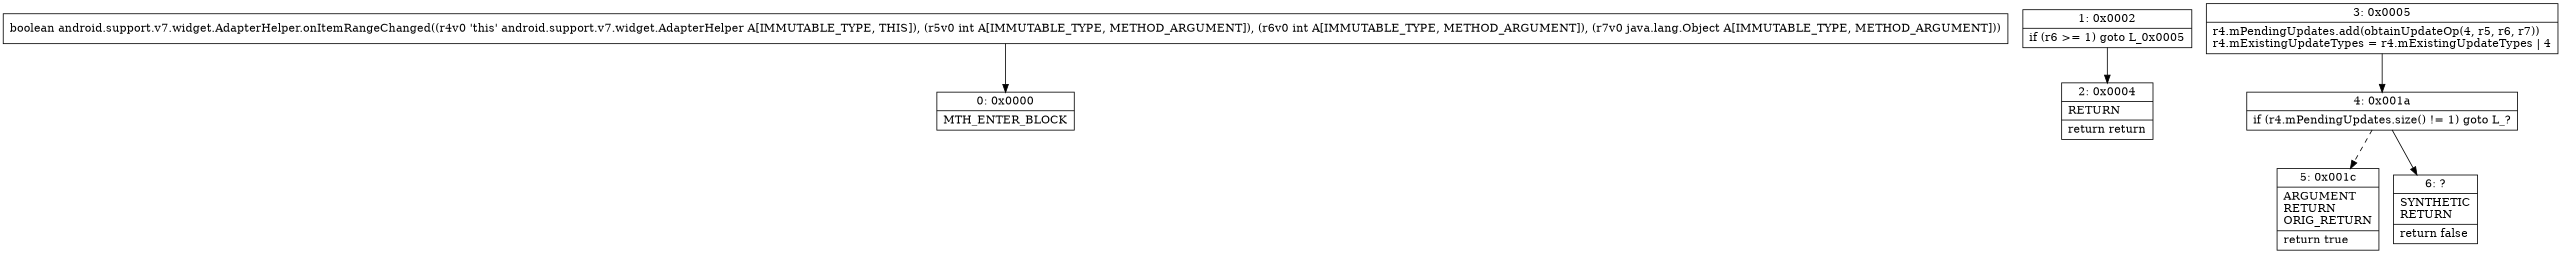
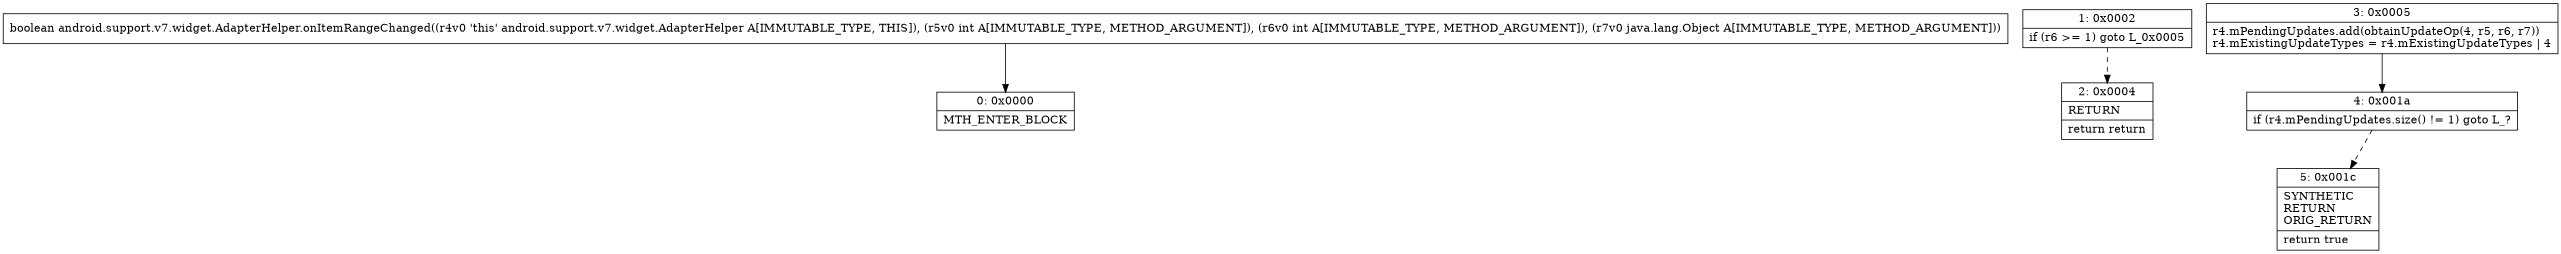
(2107, 61) -> (2107, 61)
(2320, 196) -> (2319, 196)
(2436, 209) -> none
